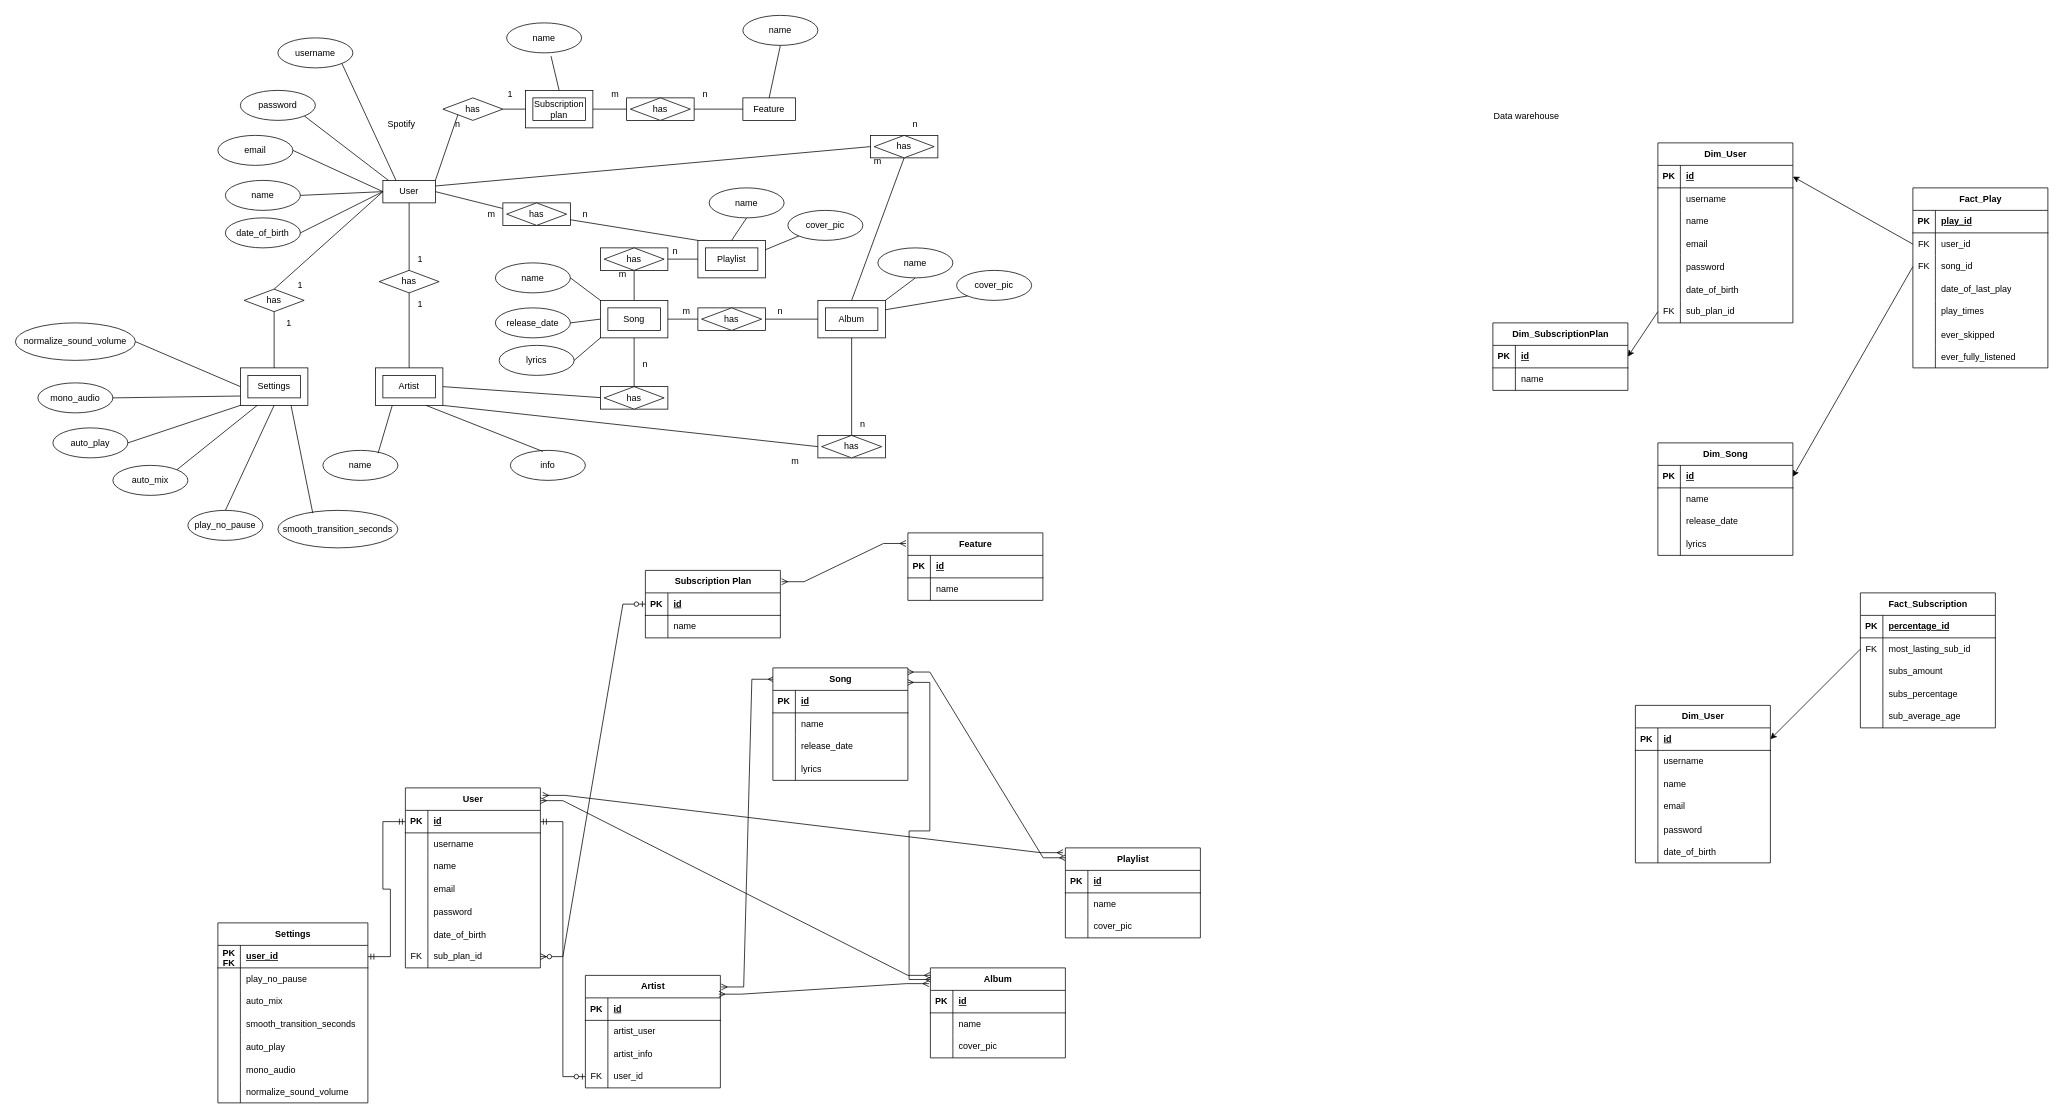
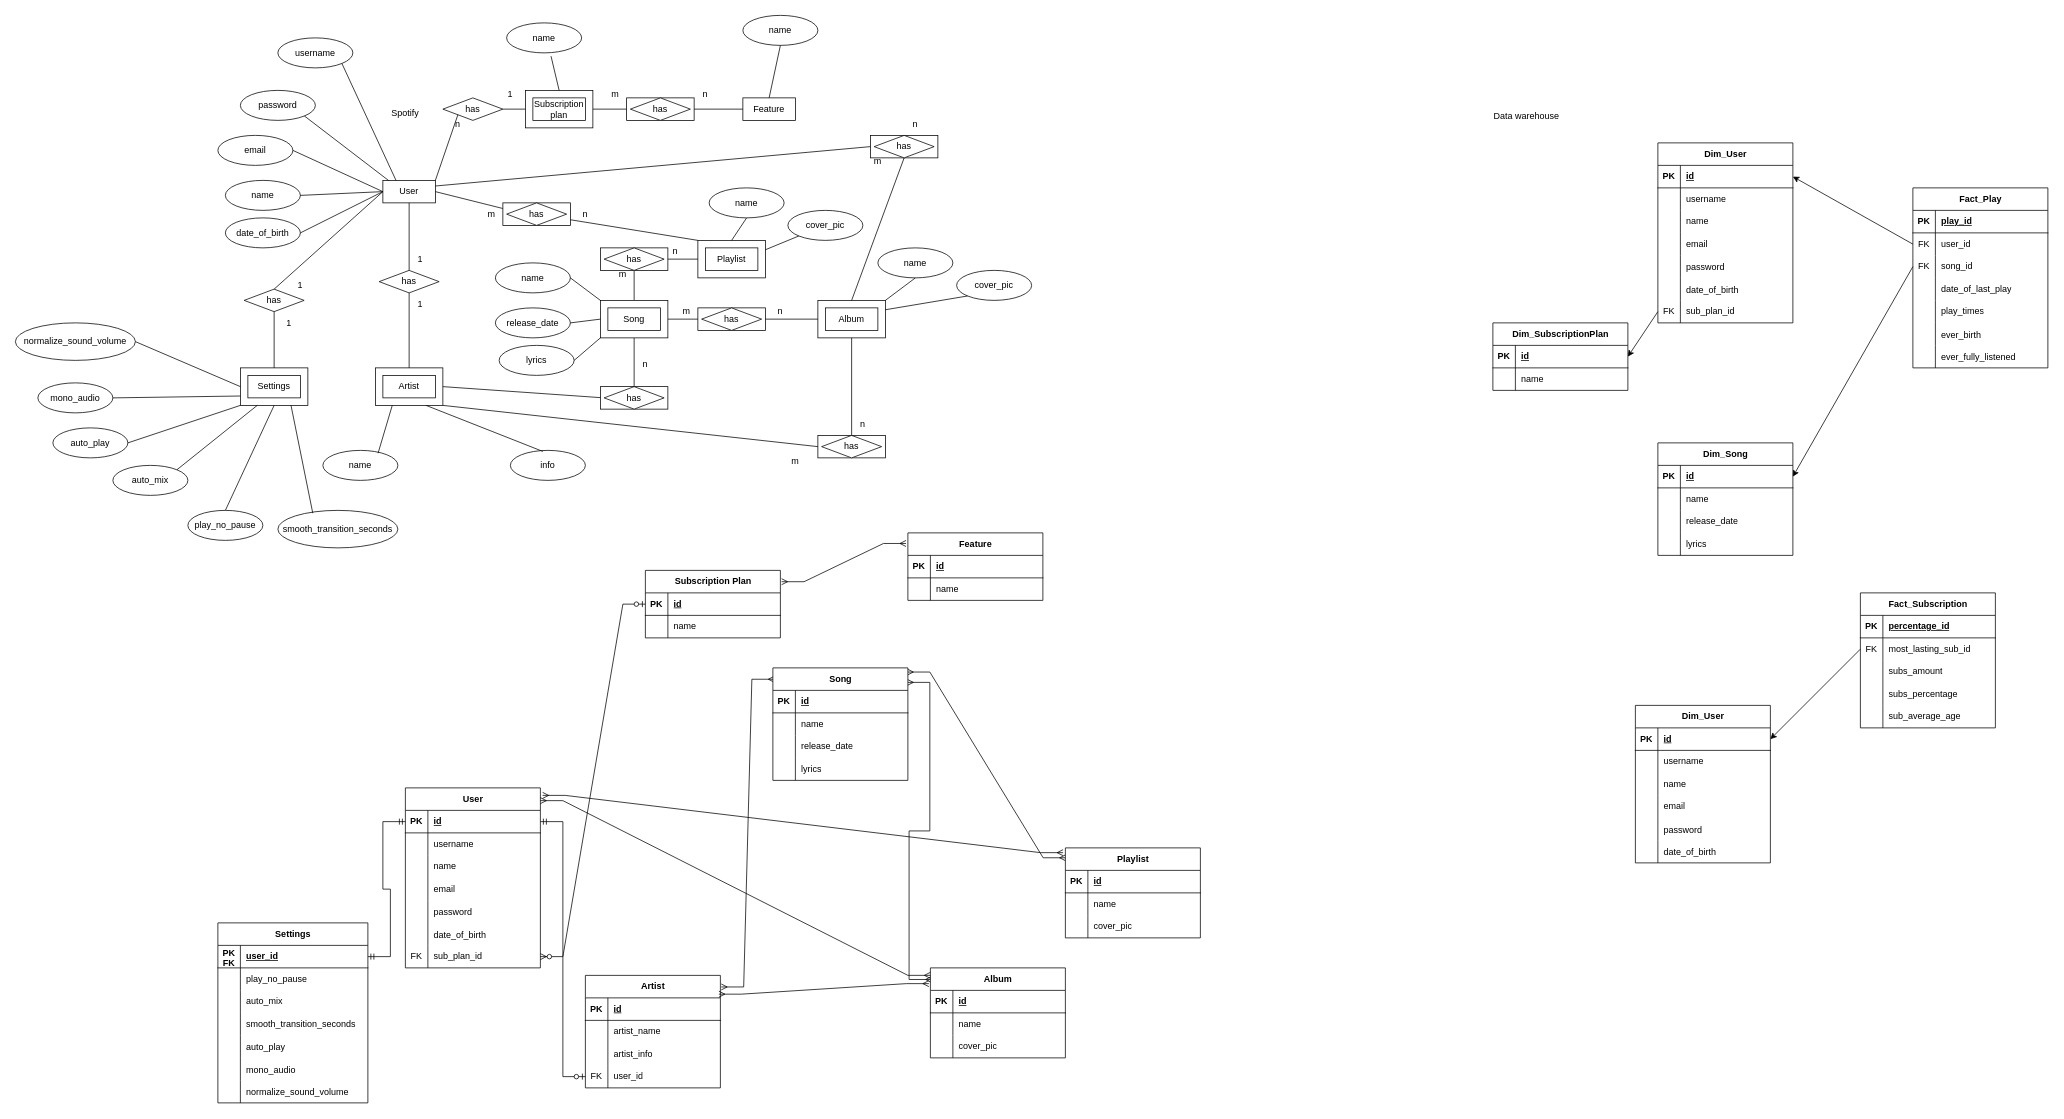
(402, 124) -> (405, 113)
(1970, 335) -> (1965, 335)
(640, 1032) -> (640, 1032)
